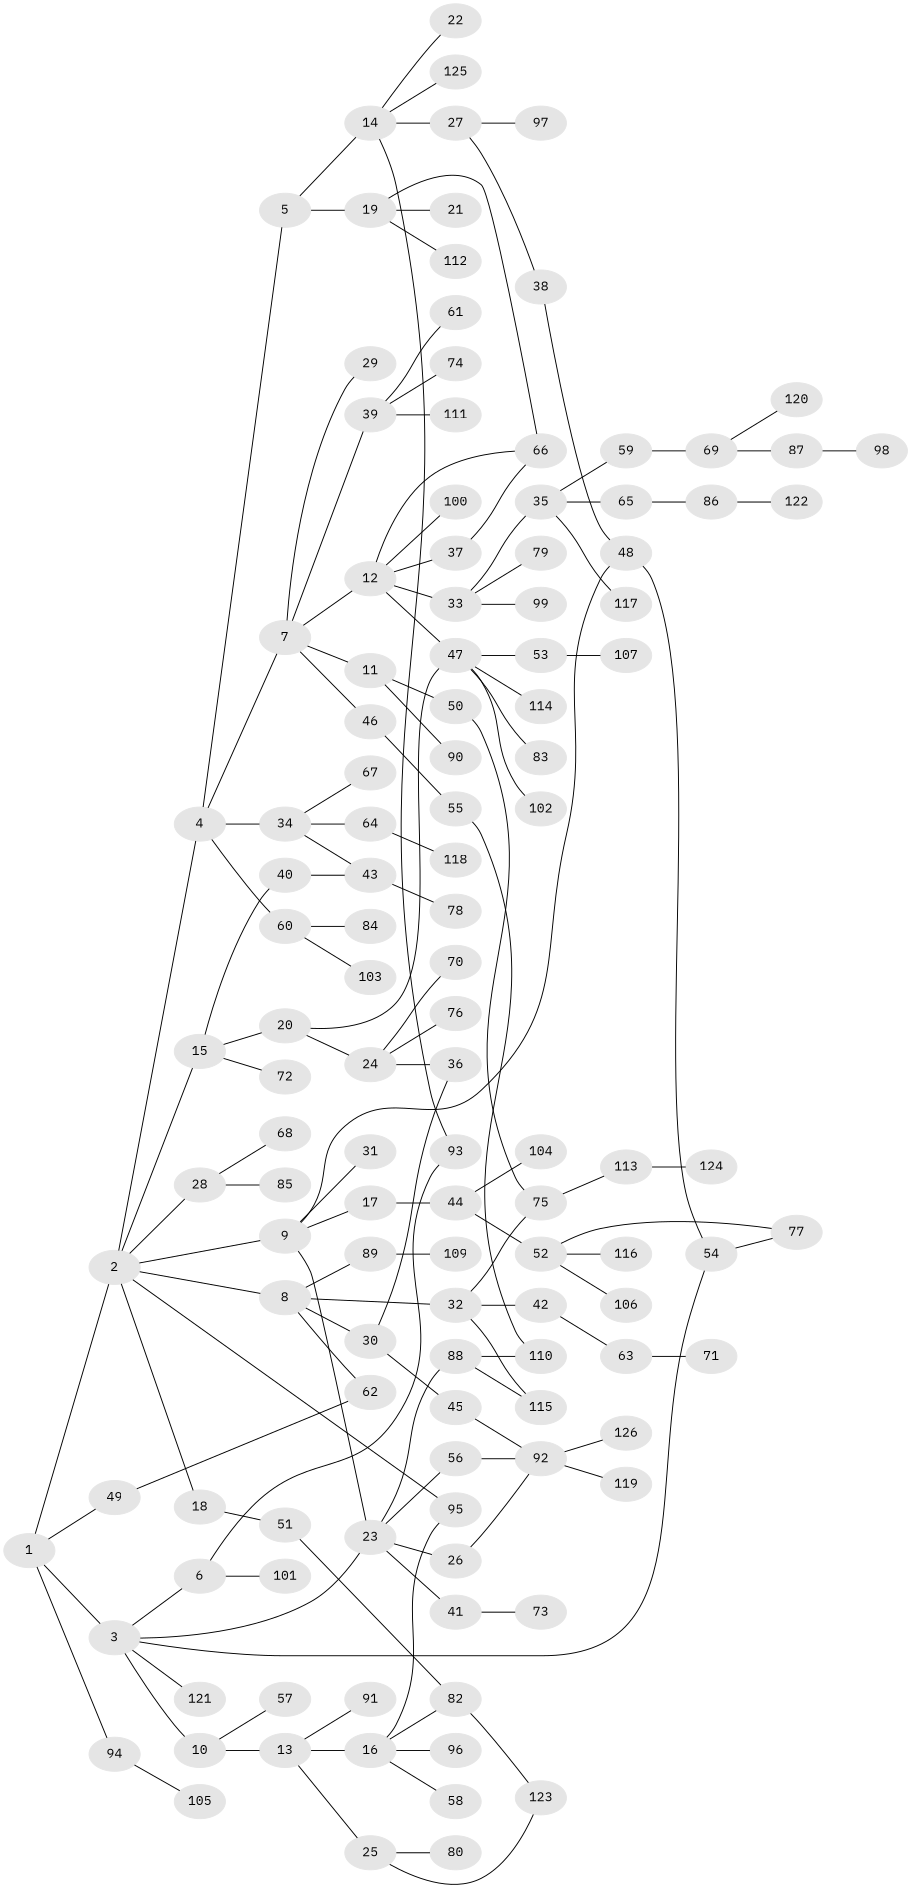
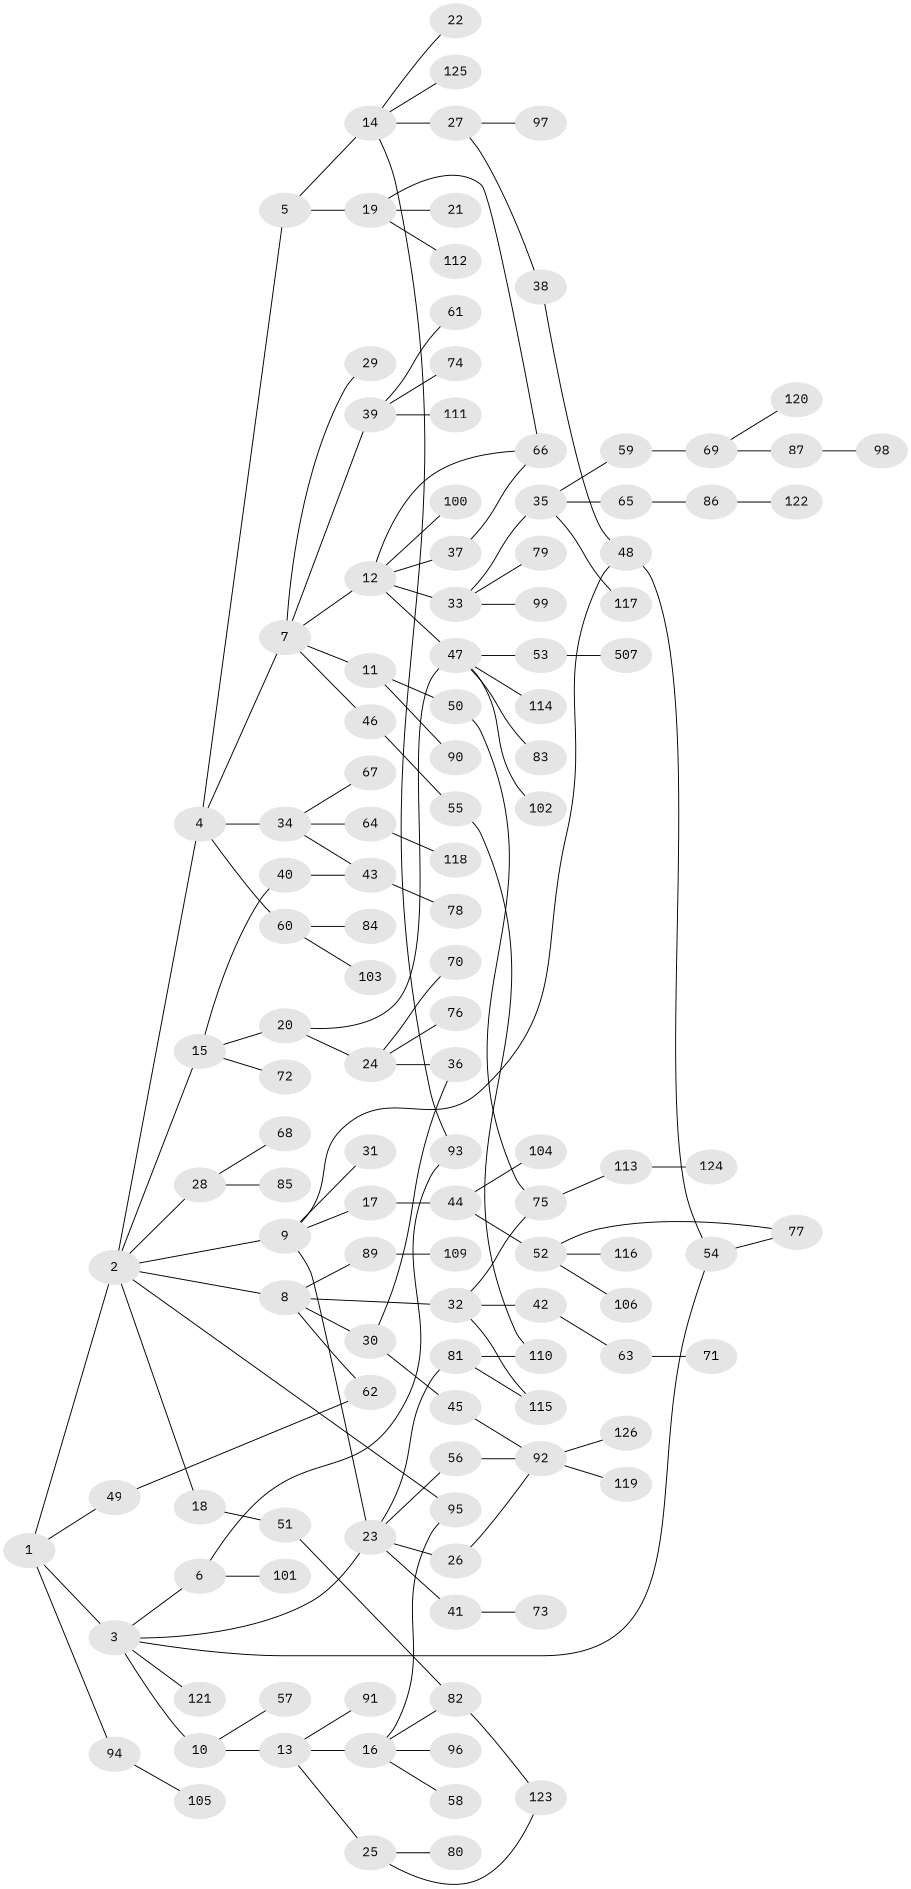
(626, 655) -> (626, 655)
(456, 1356) -> (456, 1356)
